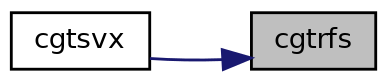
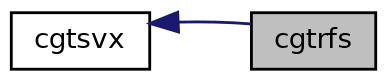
(186, 60) -> (215, 22)
